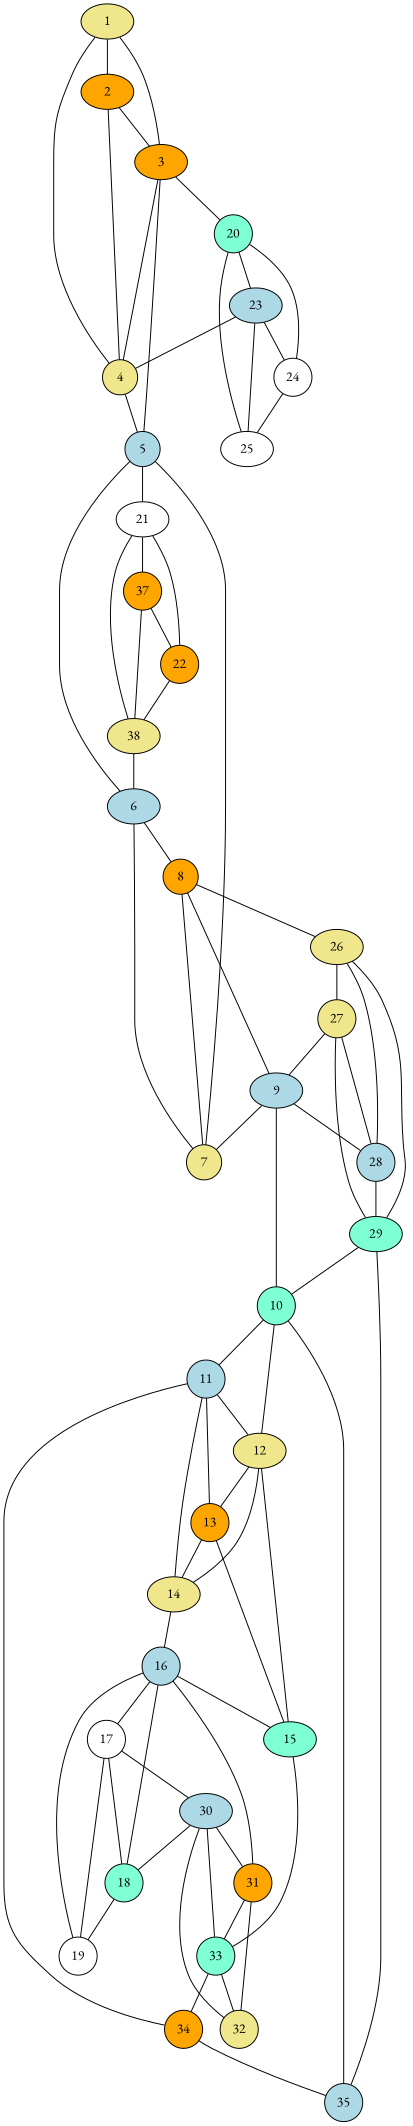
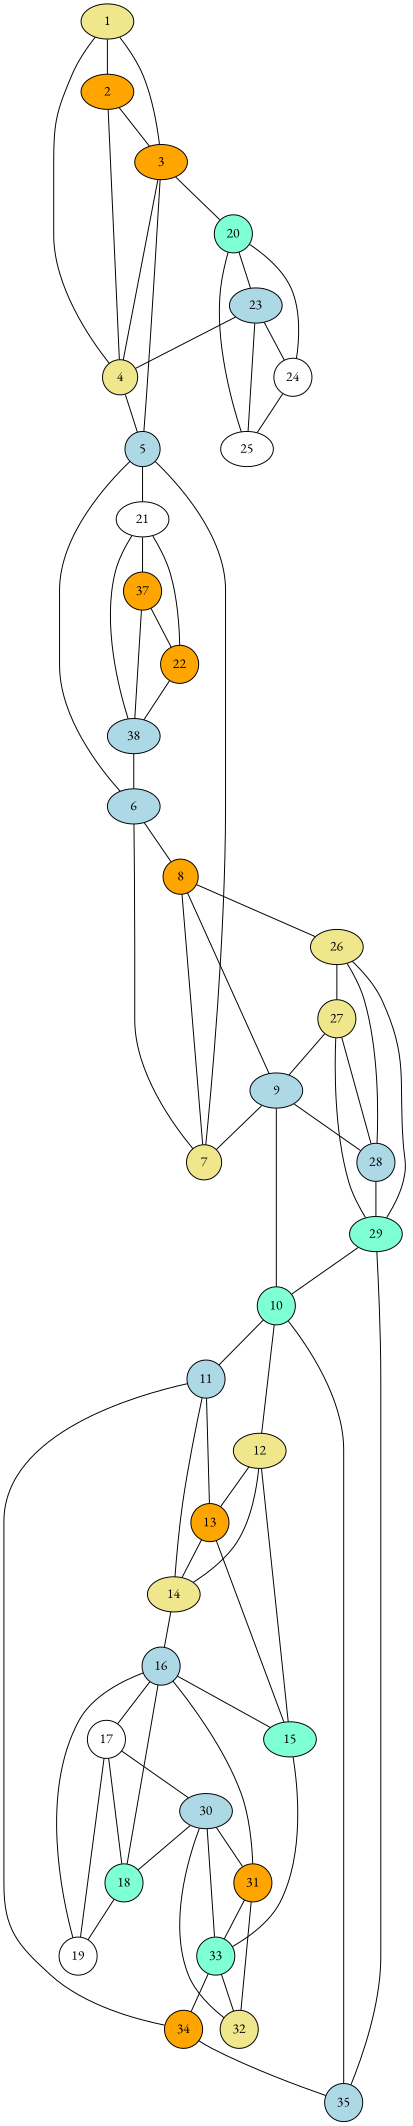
(134, 736) -> (134, 736)
(233, 1415) -> none
